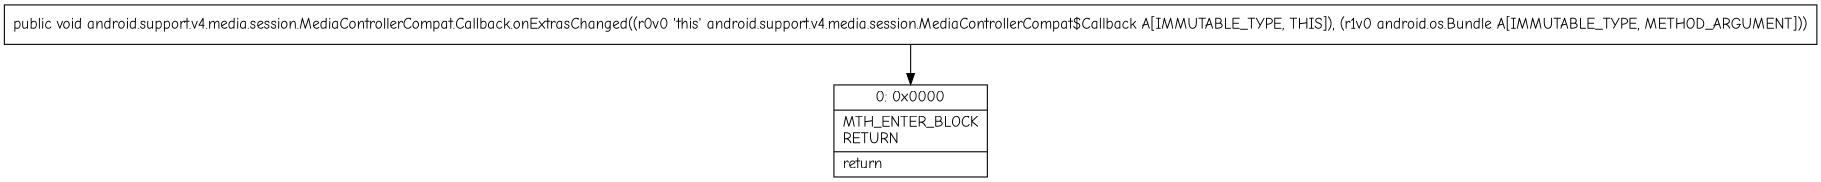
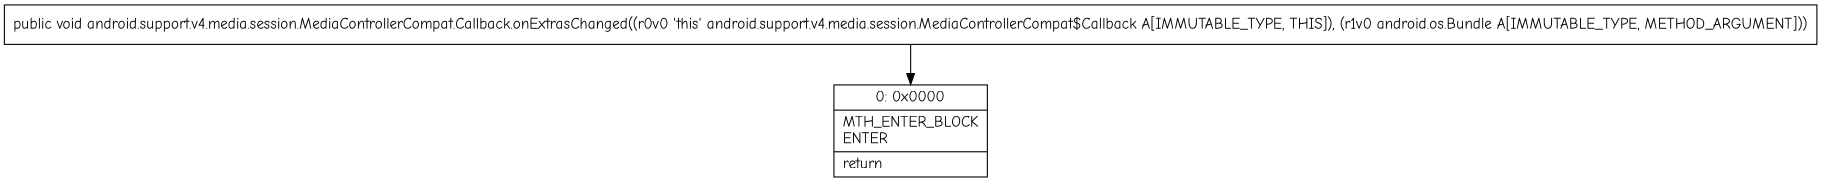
(871, 139) -> (866, 139)
